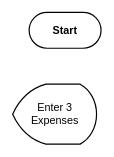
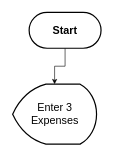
none -> (55, 72)
